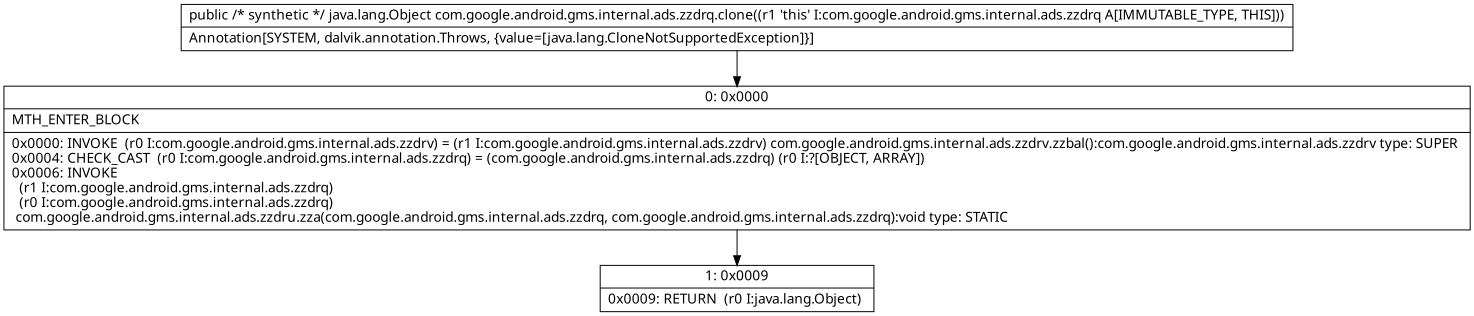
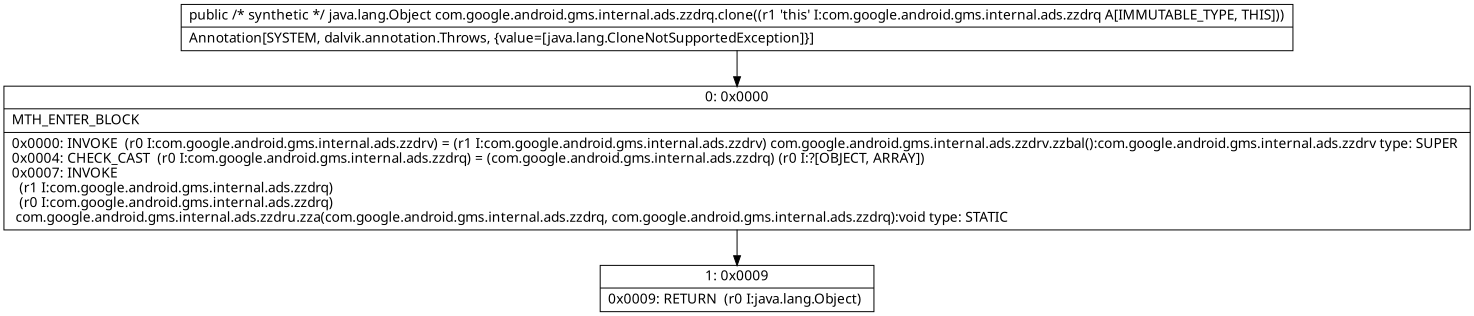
(68, 173) -> (68, 173)
